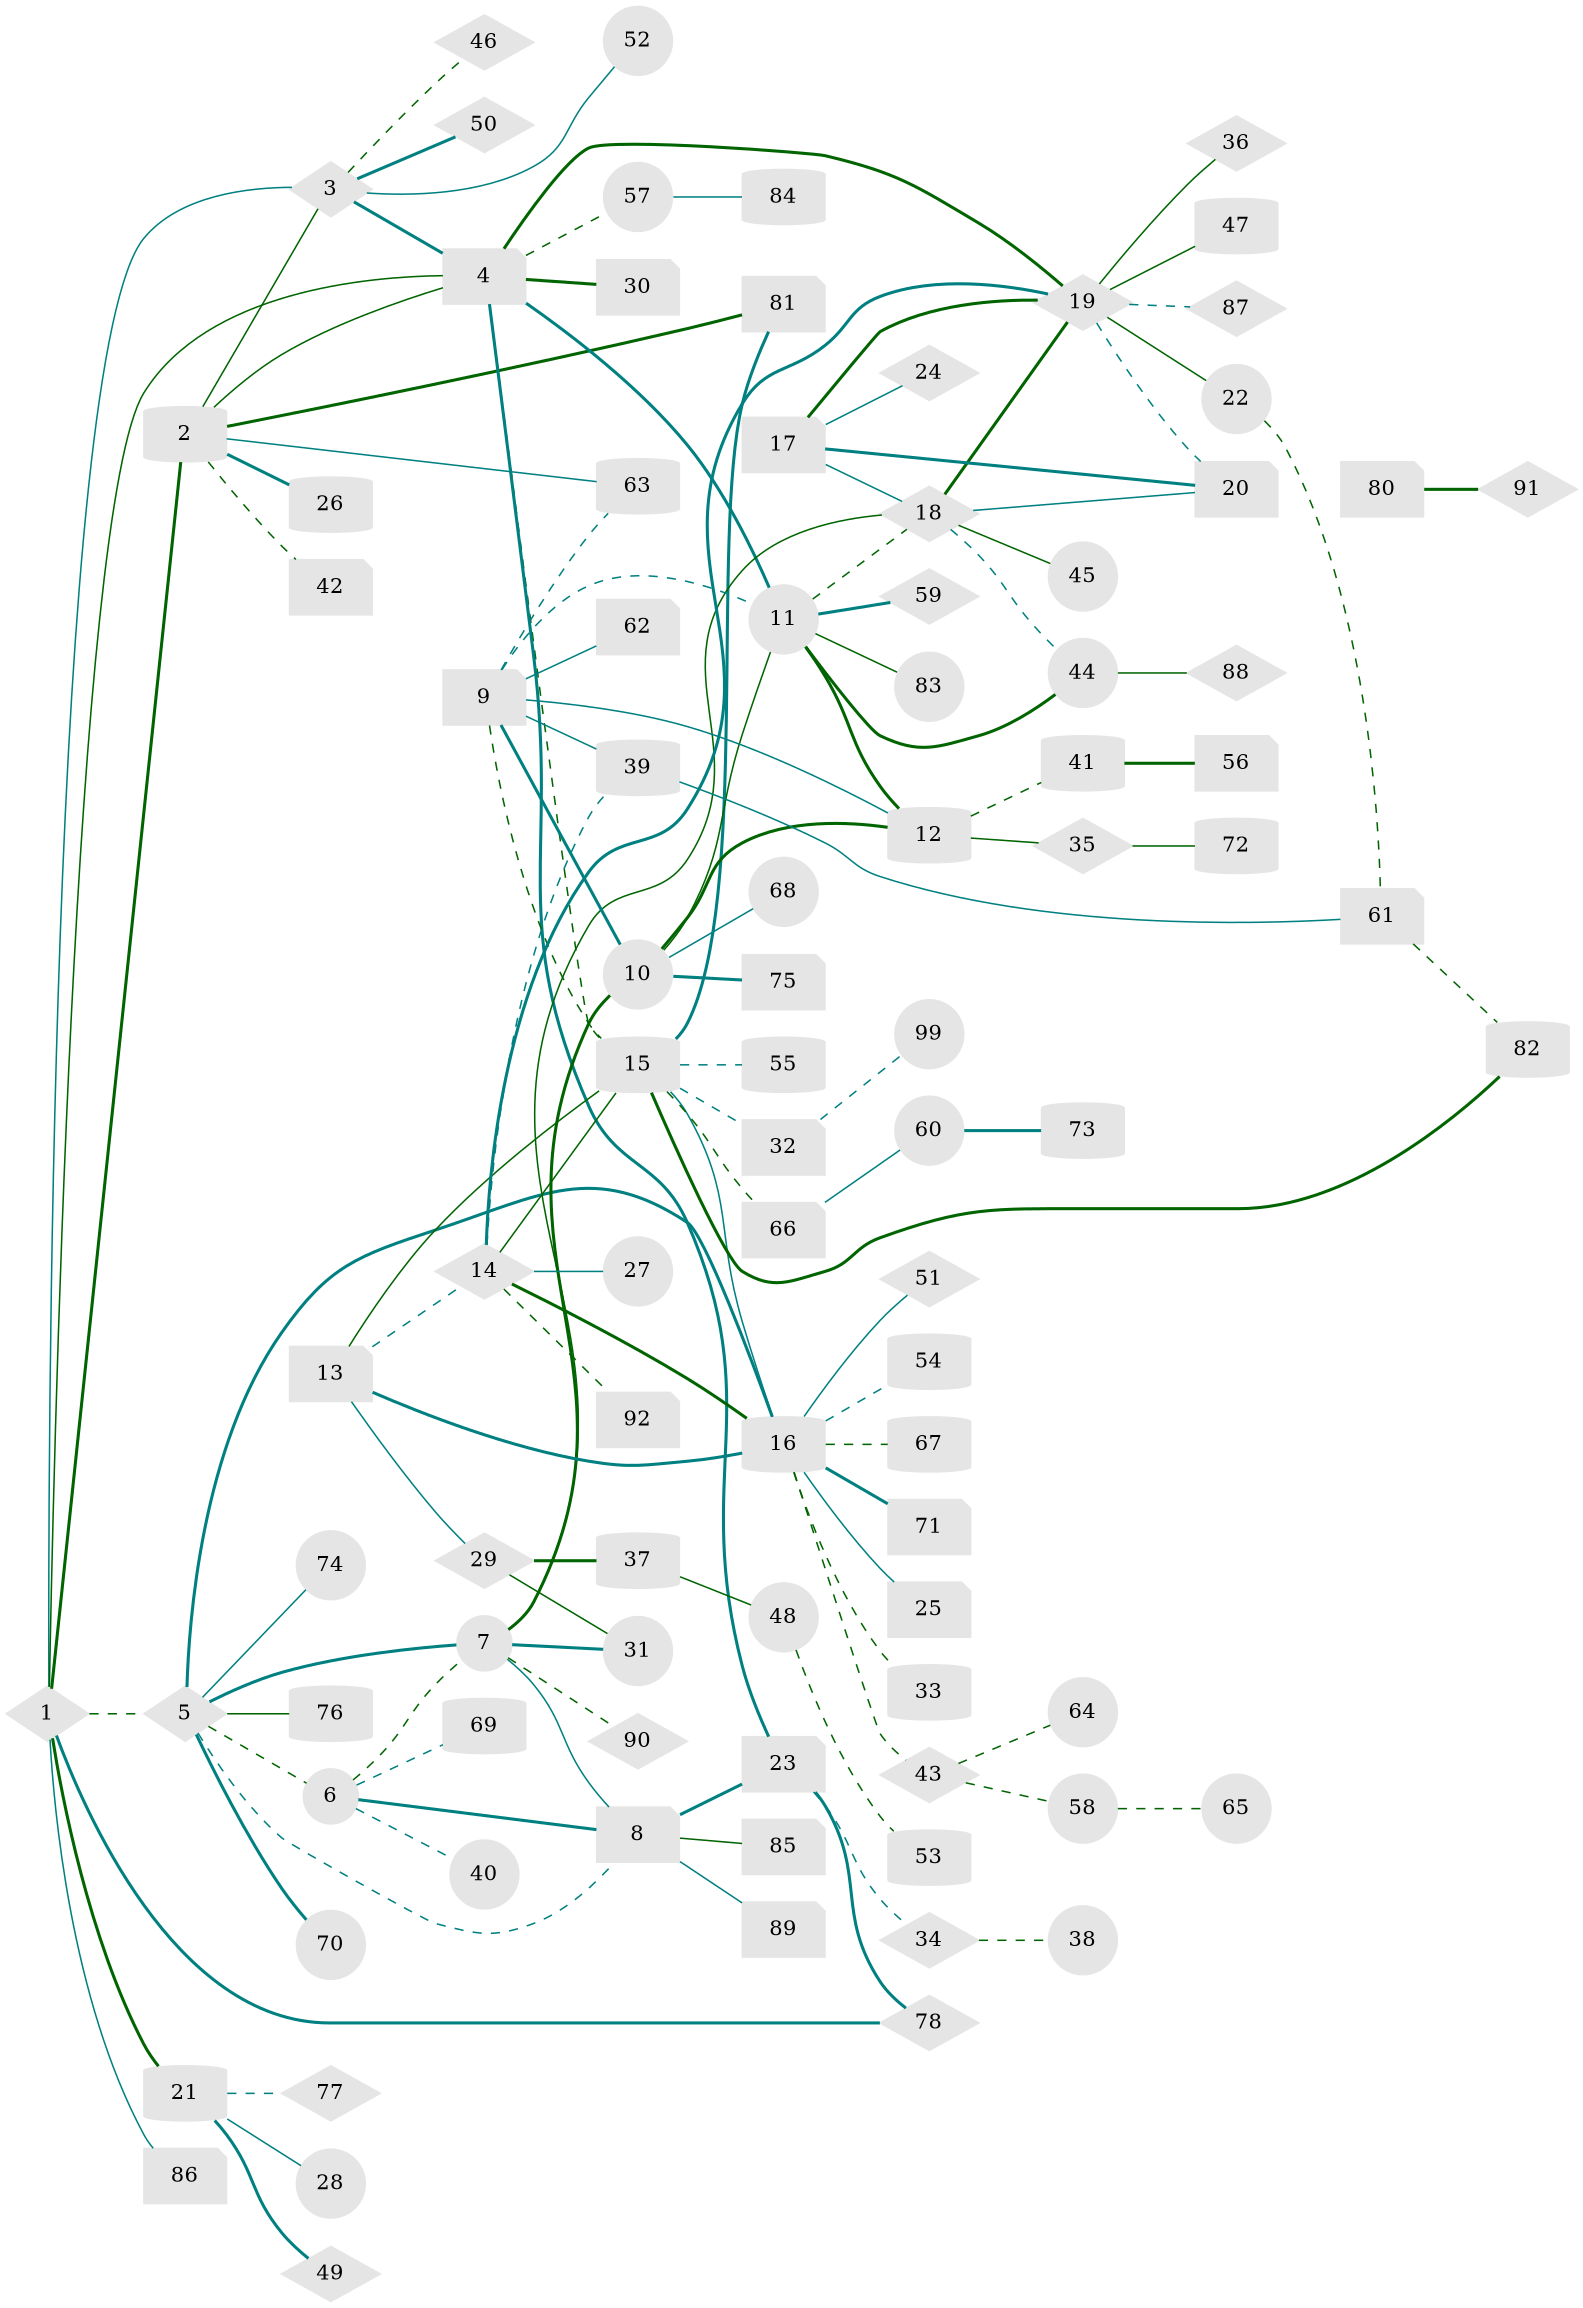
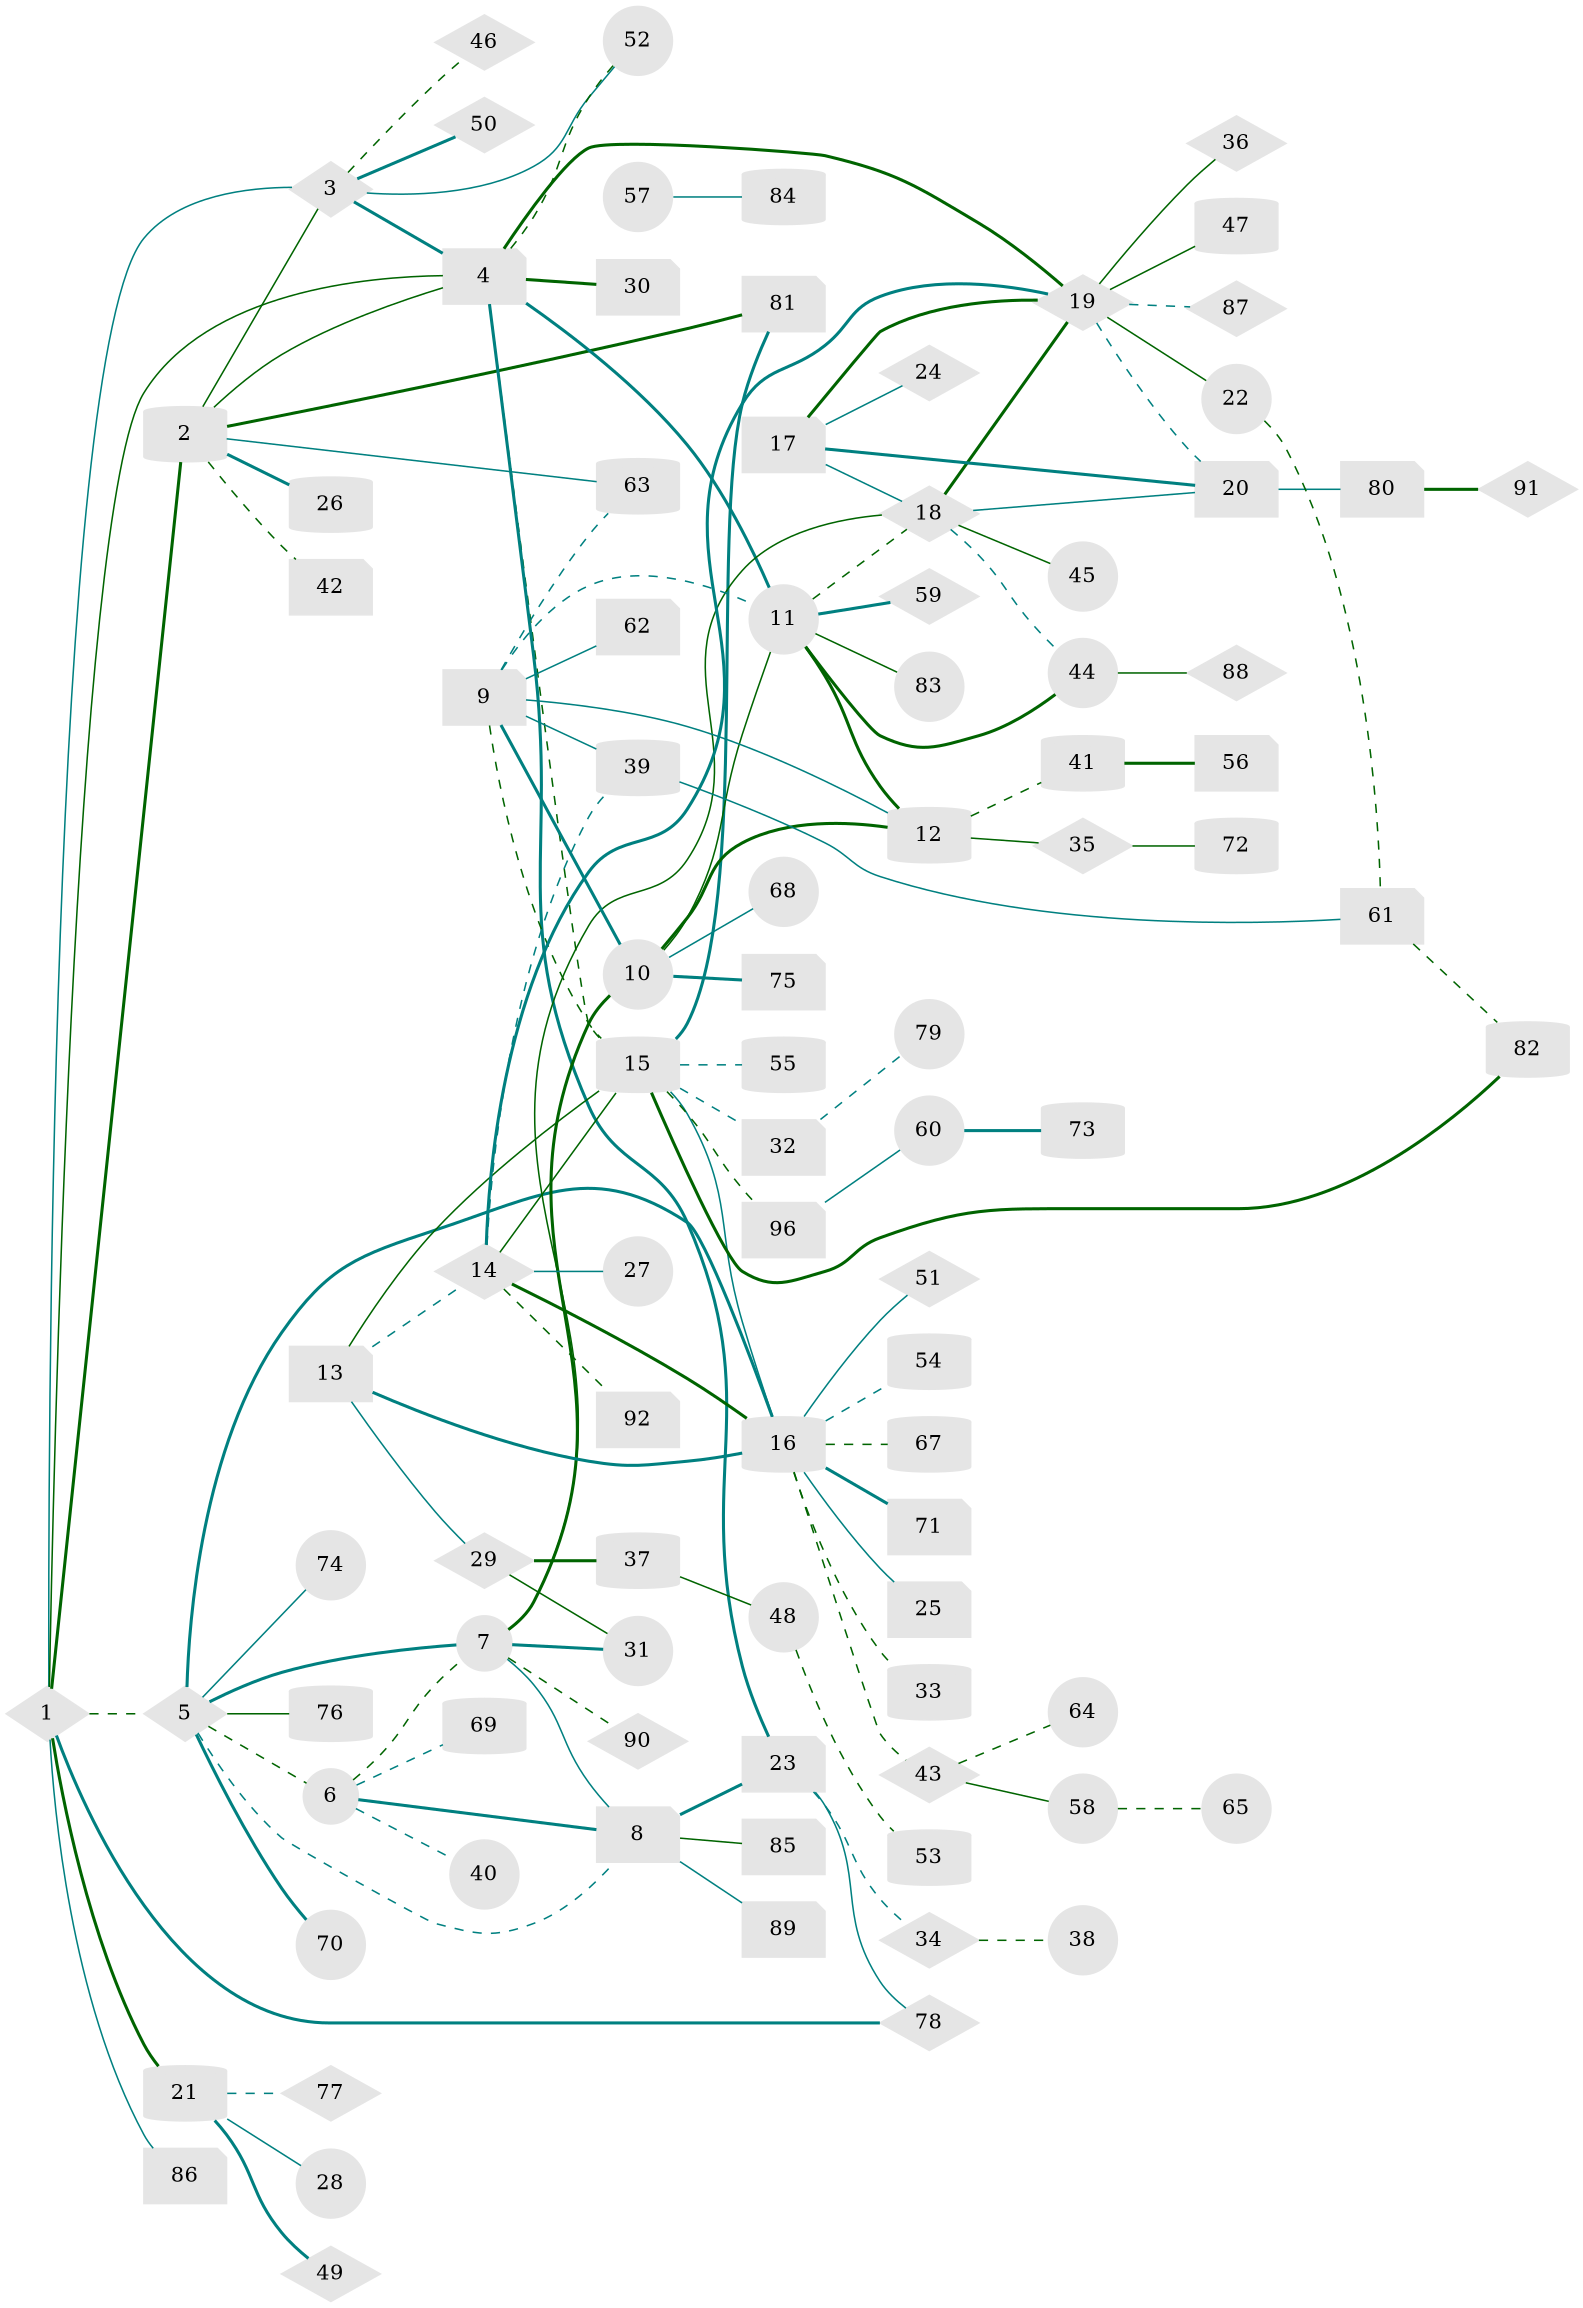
(566, 234) -> (561, 157)
none -> (1316, 489)
(929, 1034) -> (929, 1034)
(784, 1230) -> (784, 1230)
(1007, 1792) -> (1007, 1792)
(853, 1904) -> (853, 1904)
